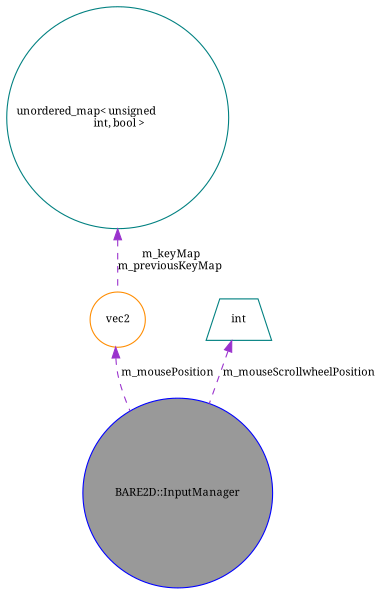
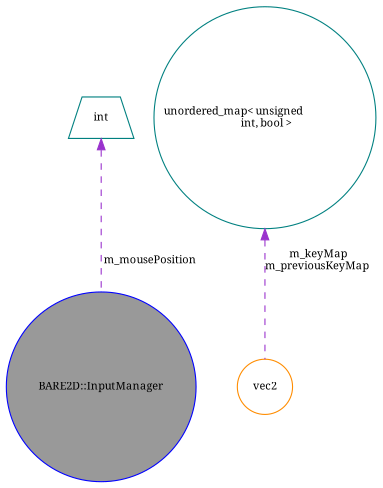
(298, 373) -> (149, 261)
(121, 385) -> none
